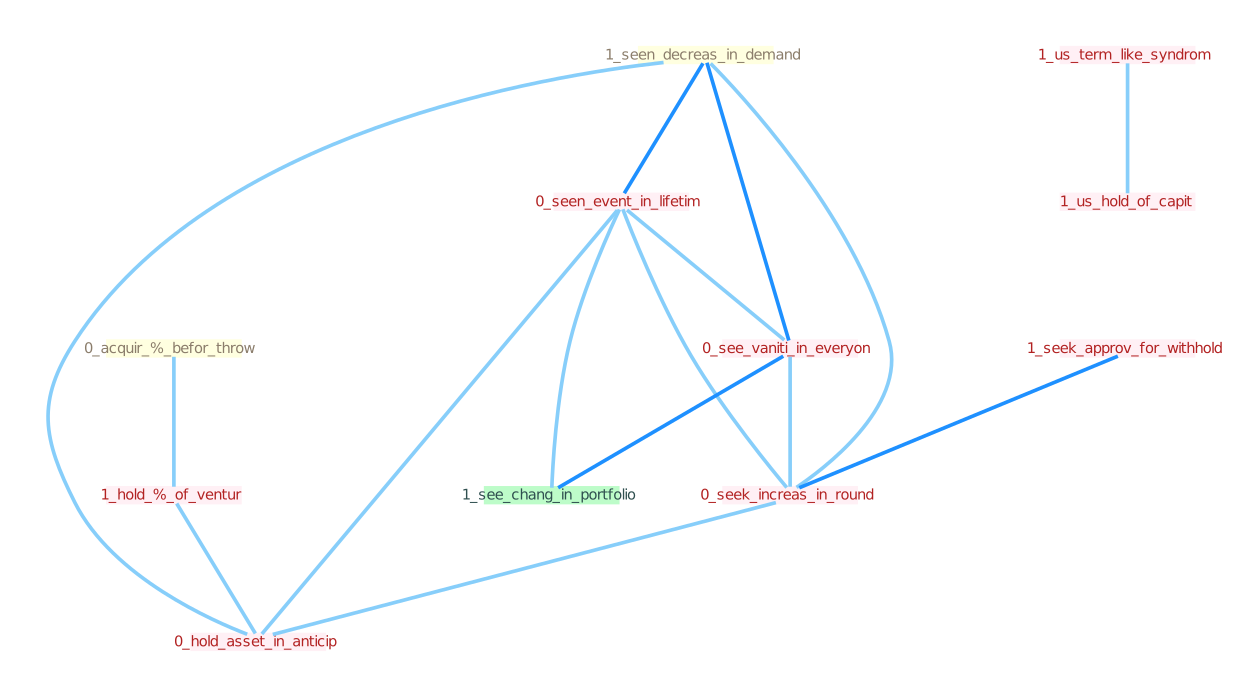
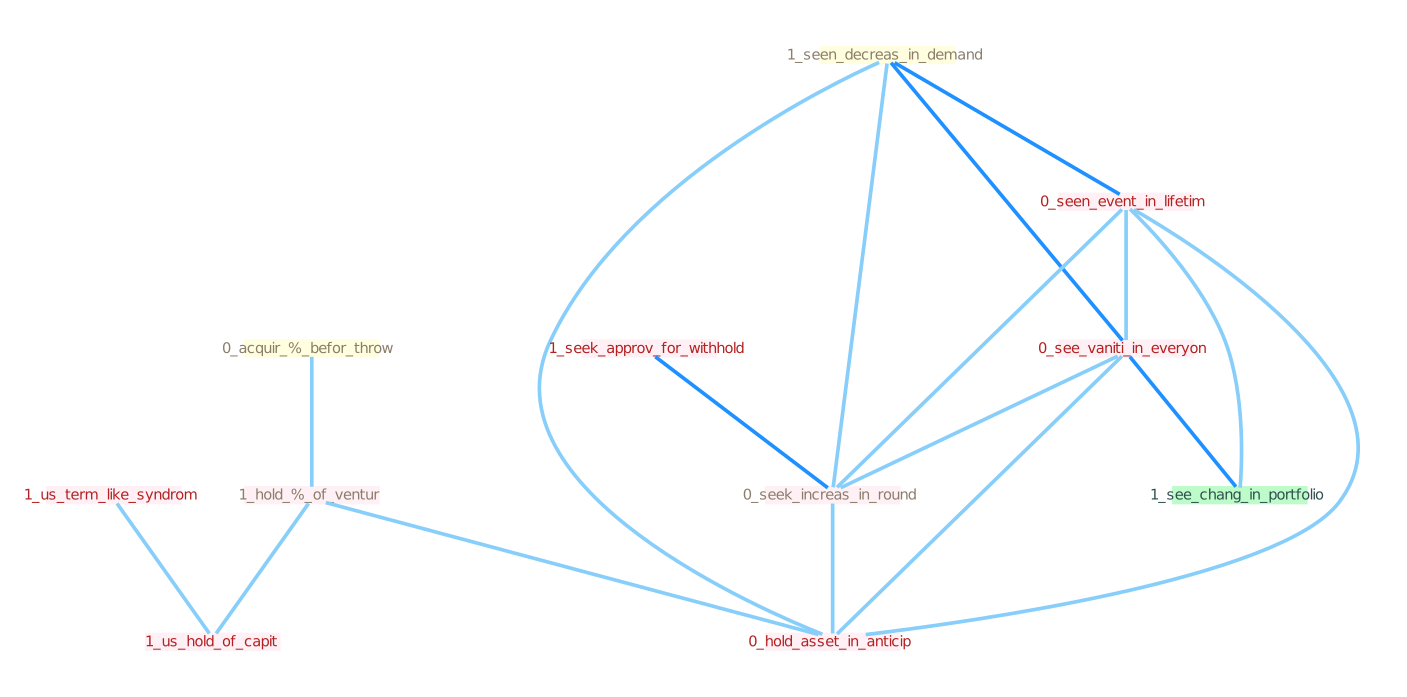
(174, 495) -> (312, 495)
(790, 495) -> (833, 495)
none -> (980, 495)
none -> (262, 568)
